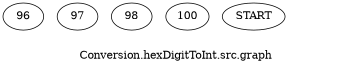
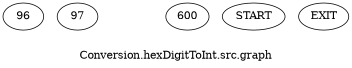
(132, 17) -> none
(187, 17) -> (187, 17)
none -> (324, 17)
